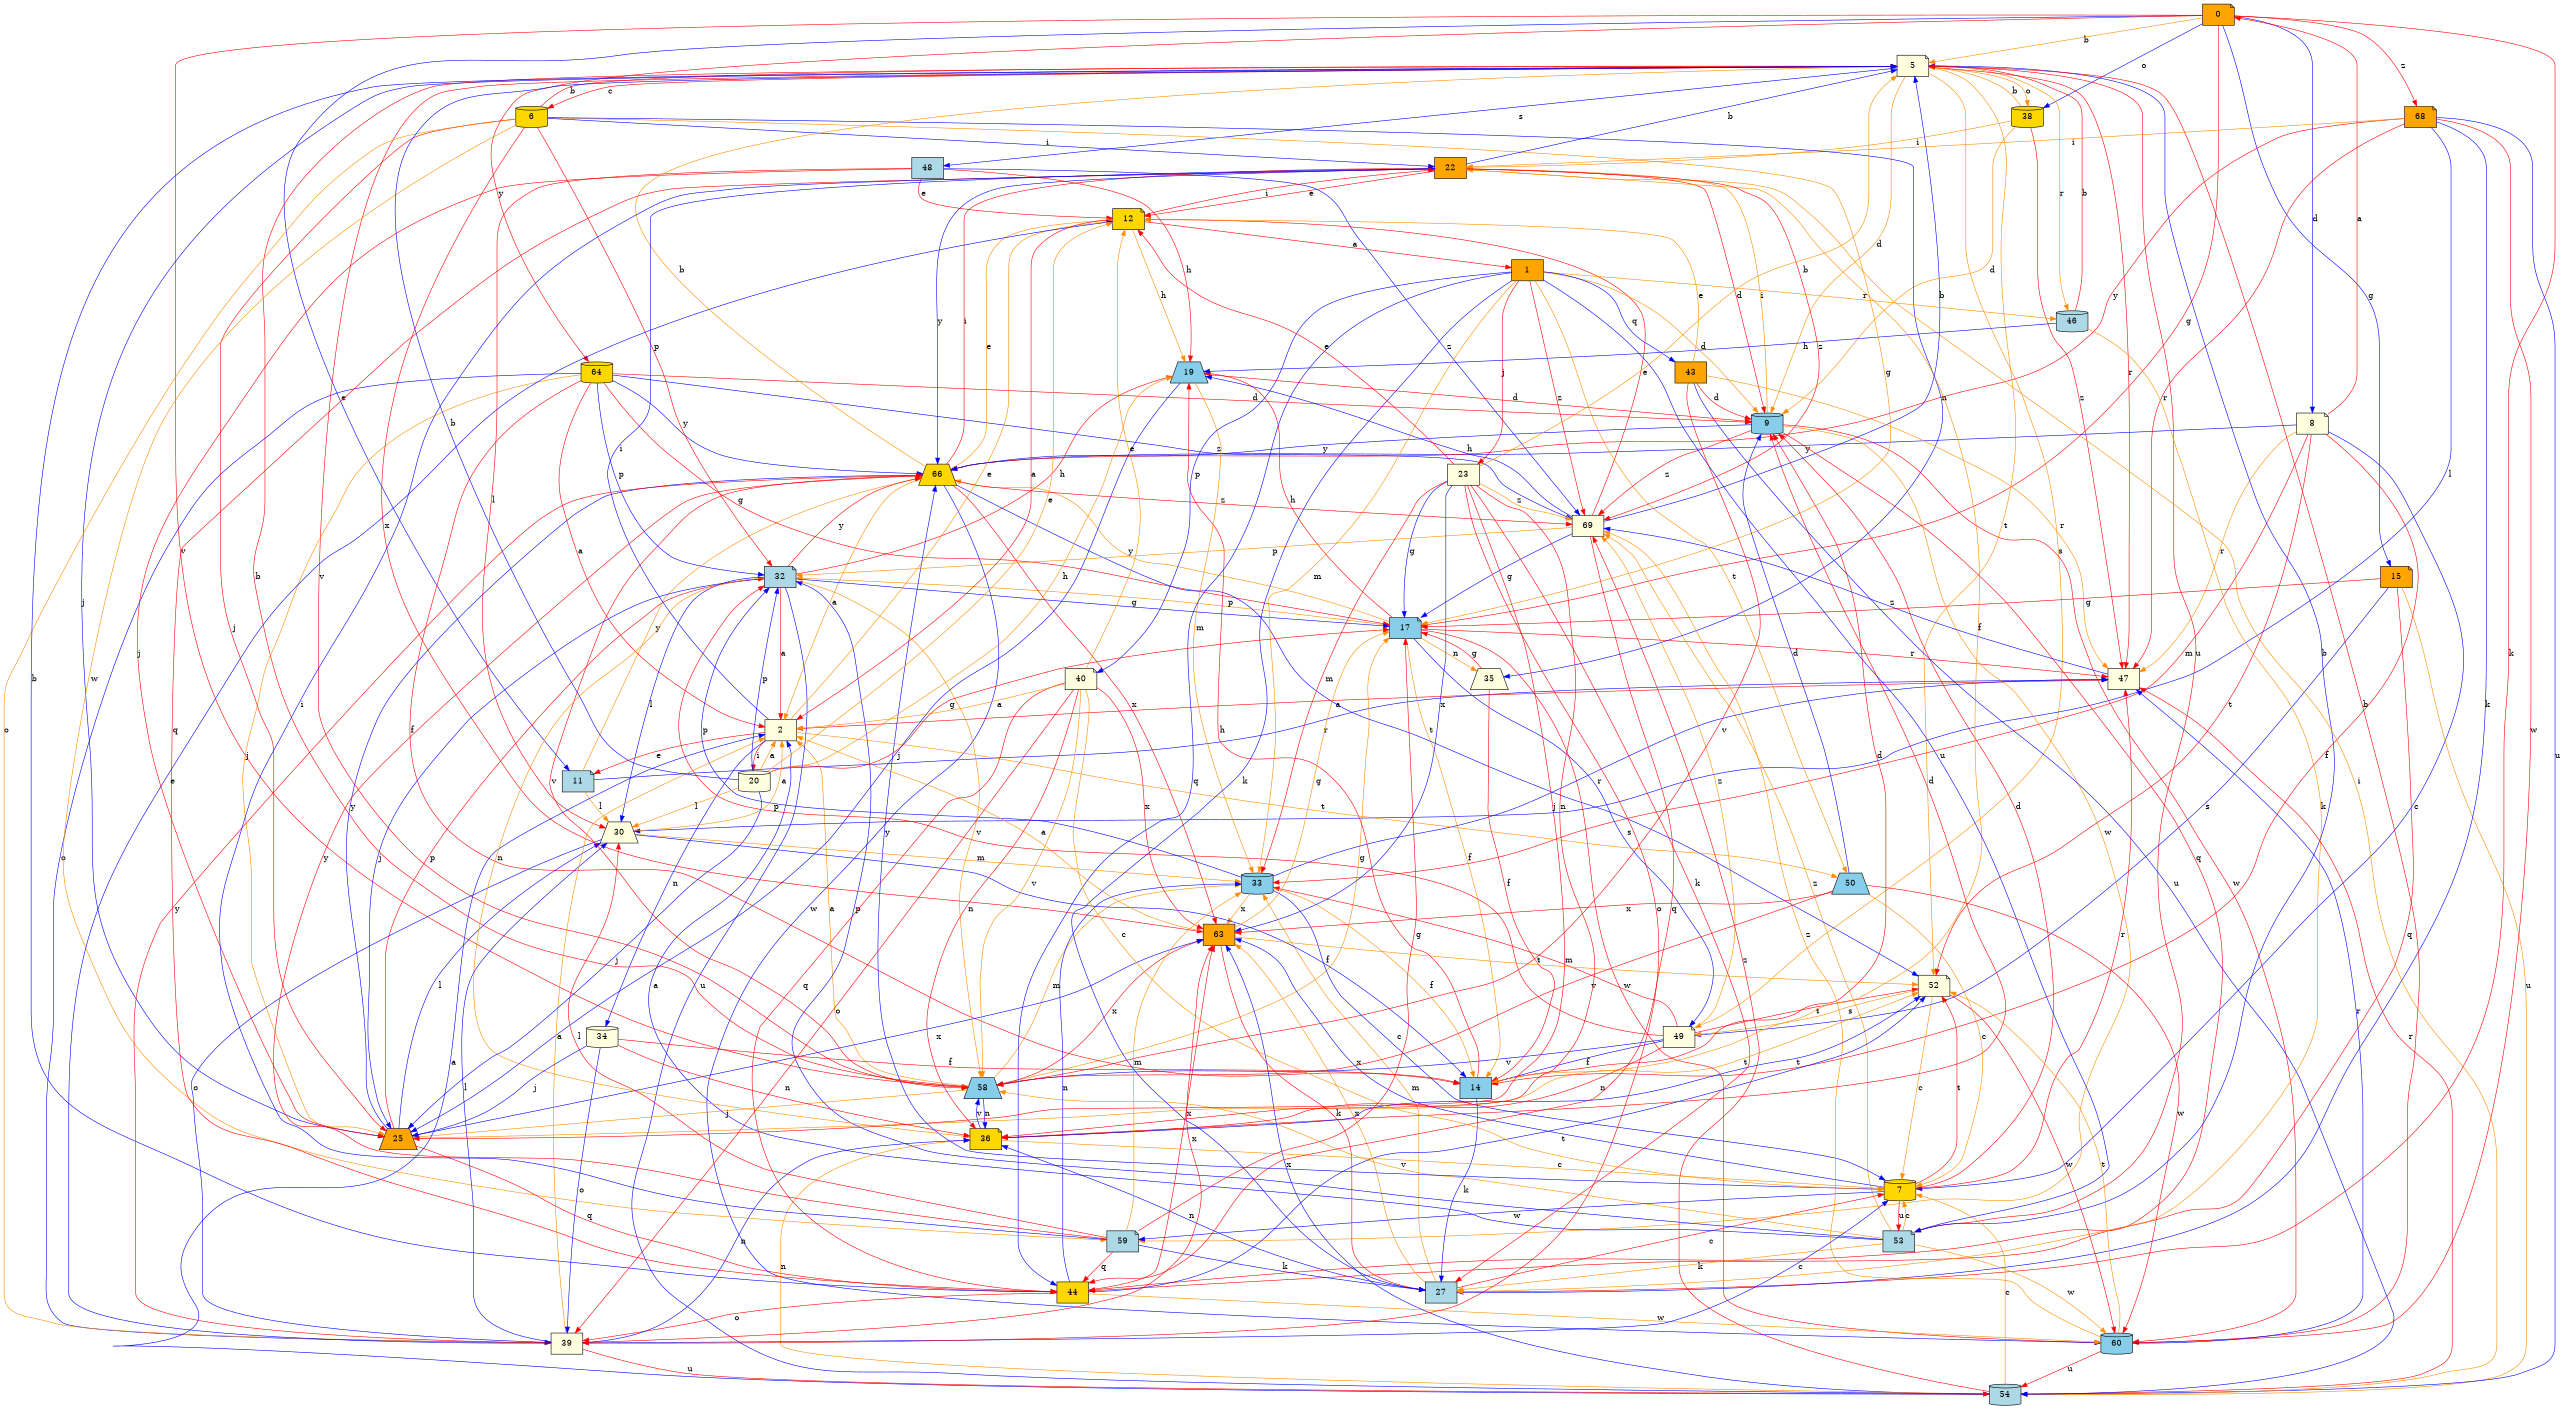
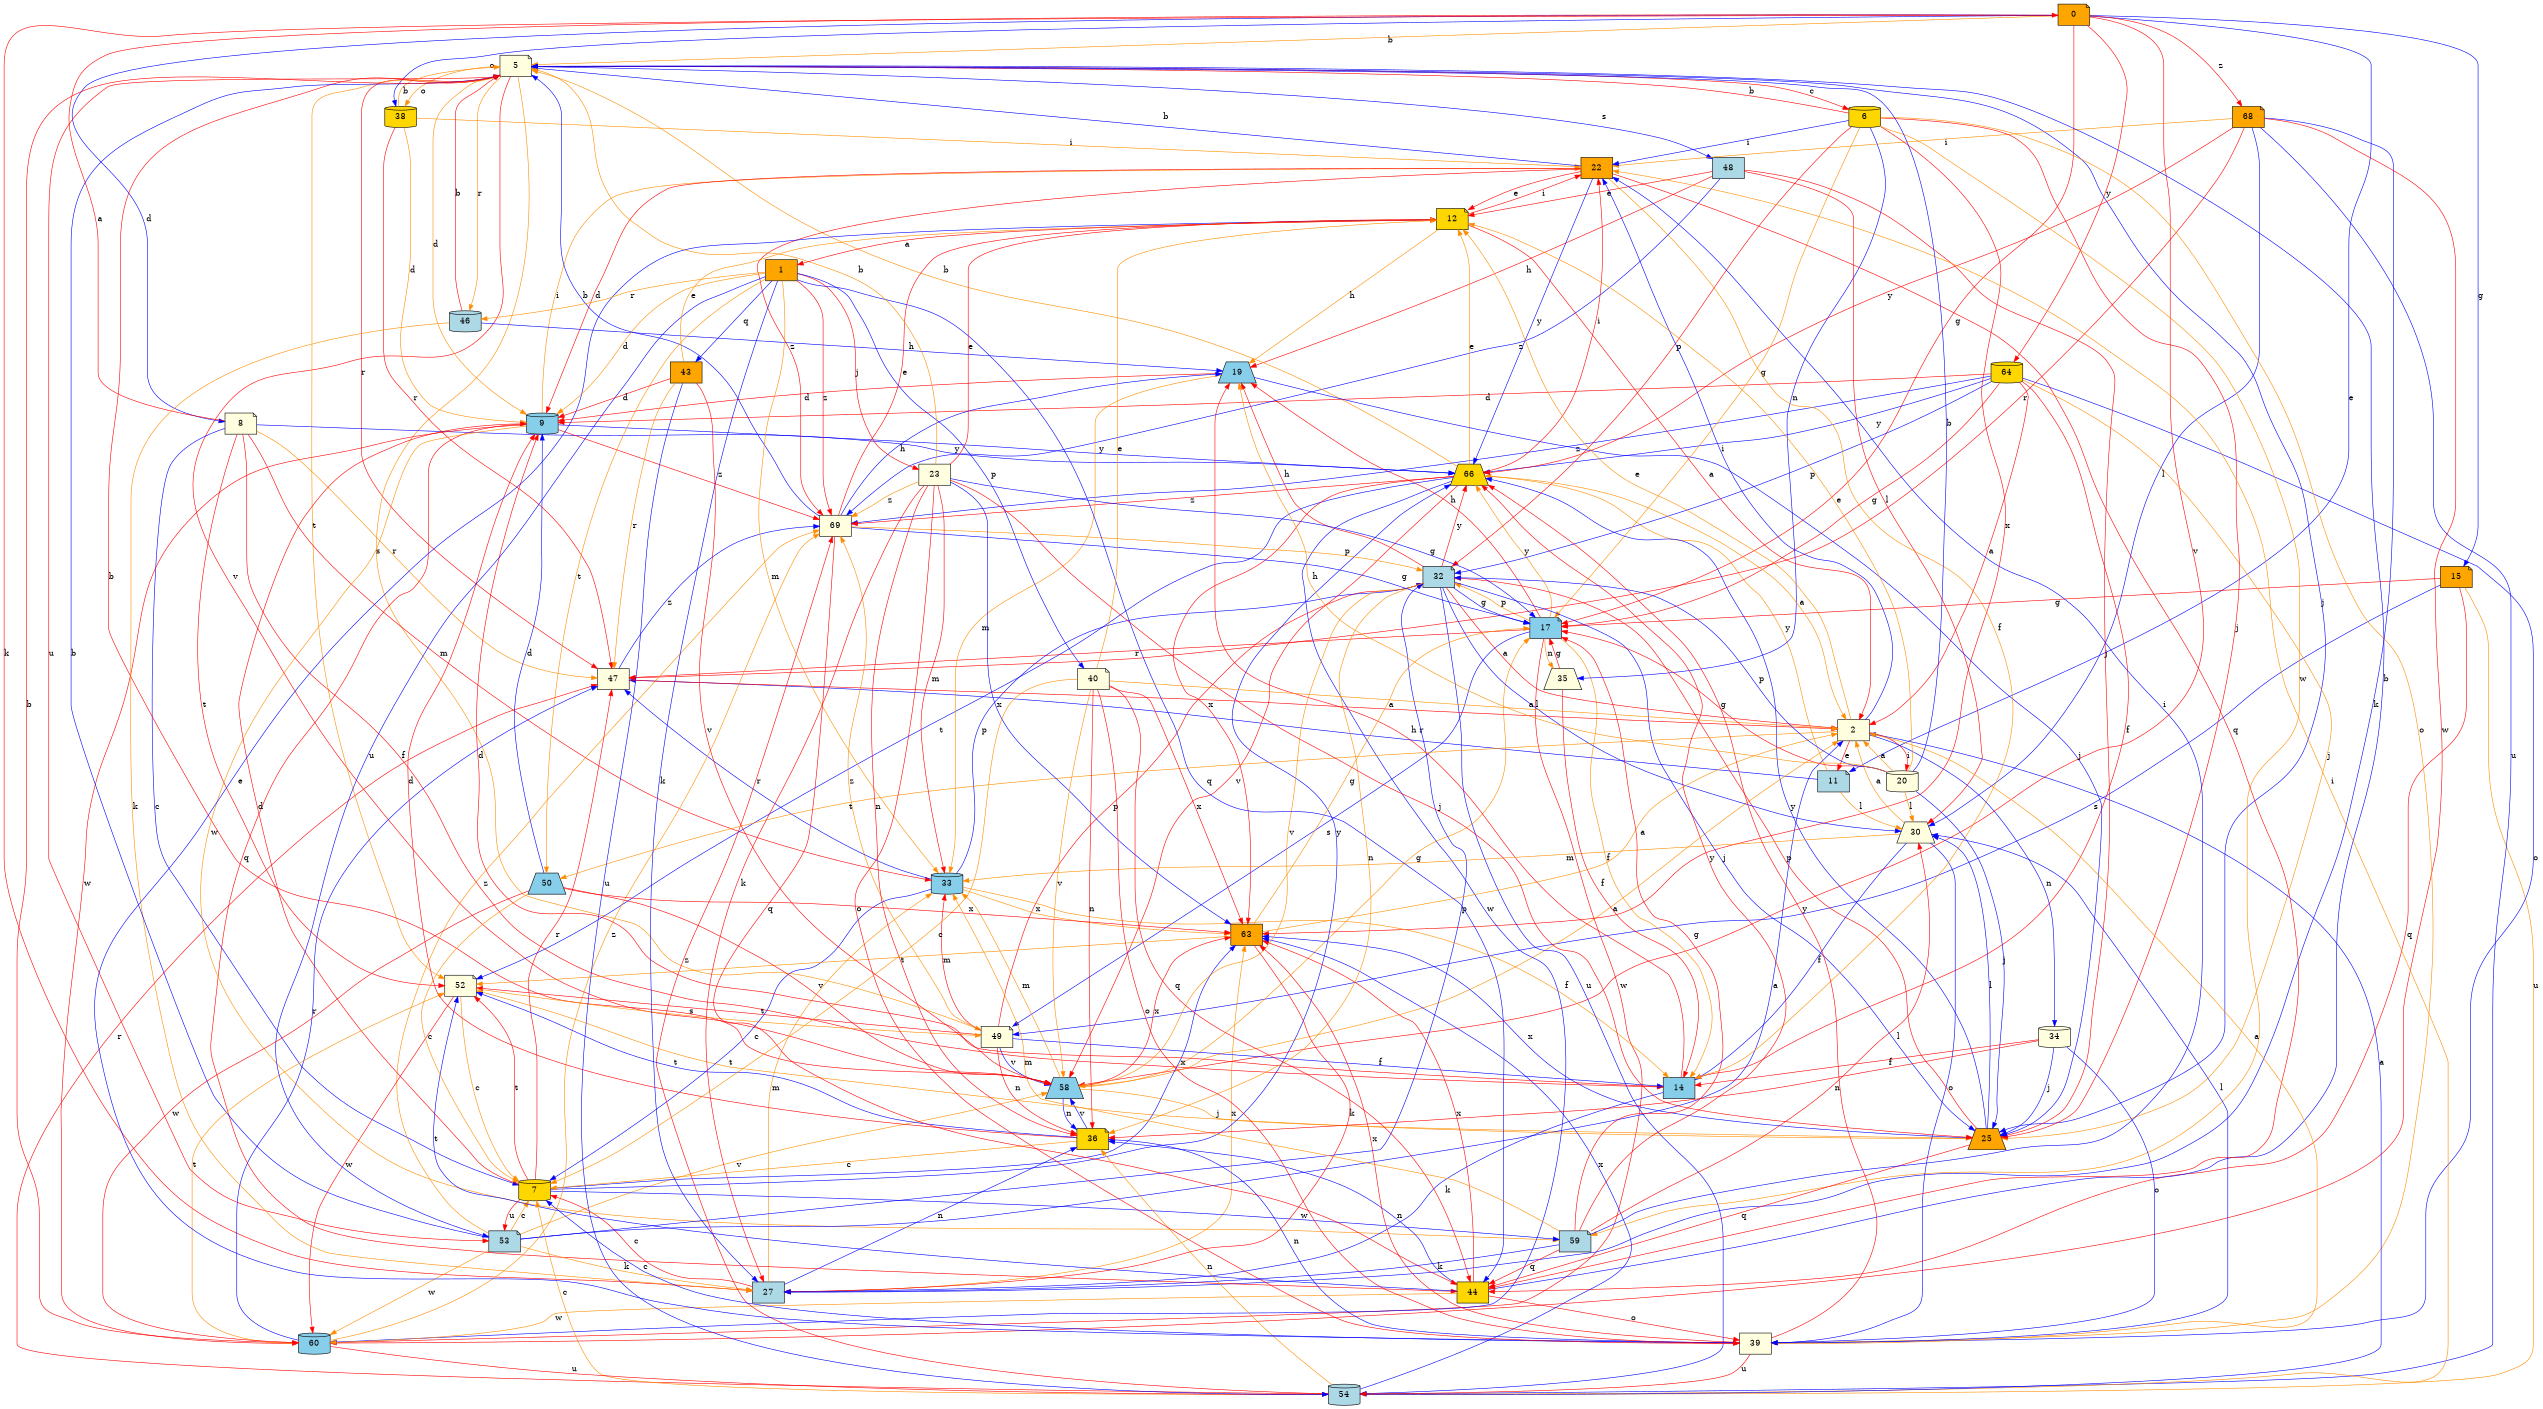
(2082, 398) -> (416, 398)
(1061, 1018) -> (1314, 1176)
